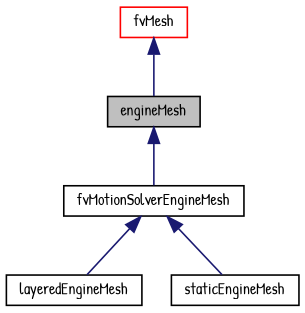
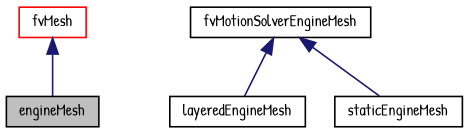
(154, 165) -> none
